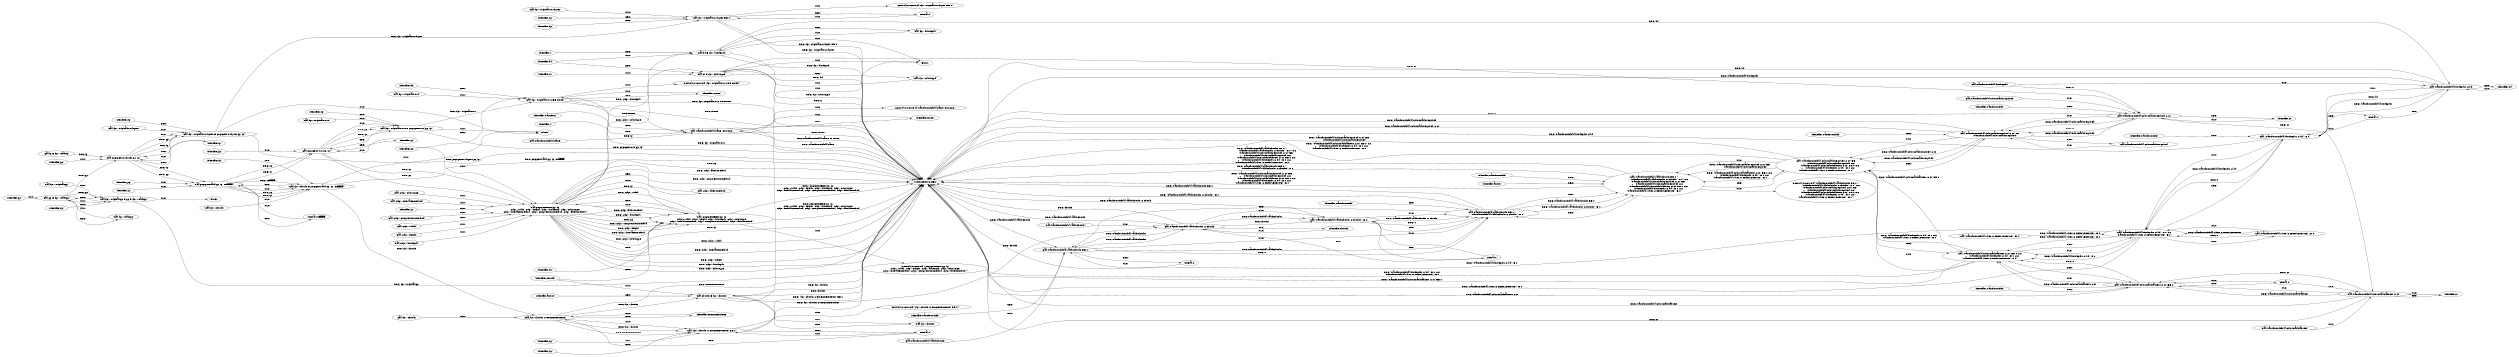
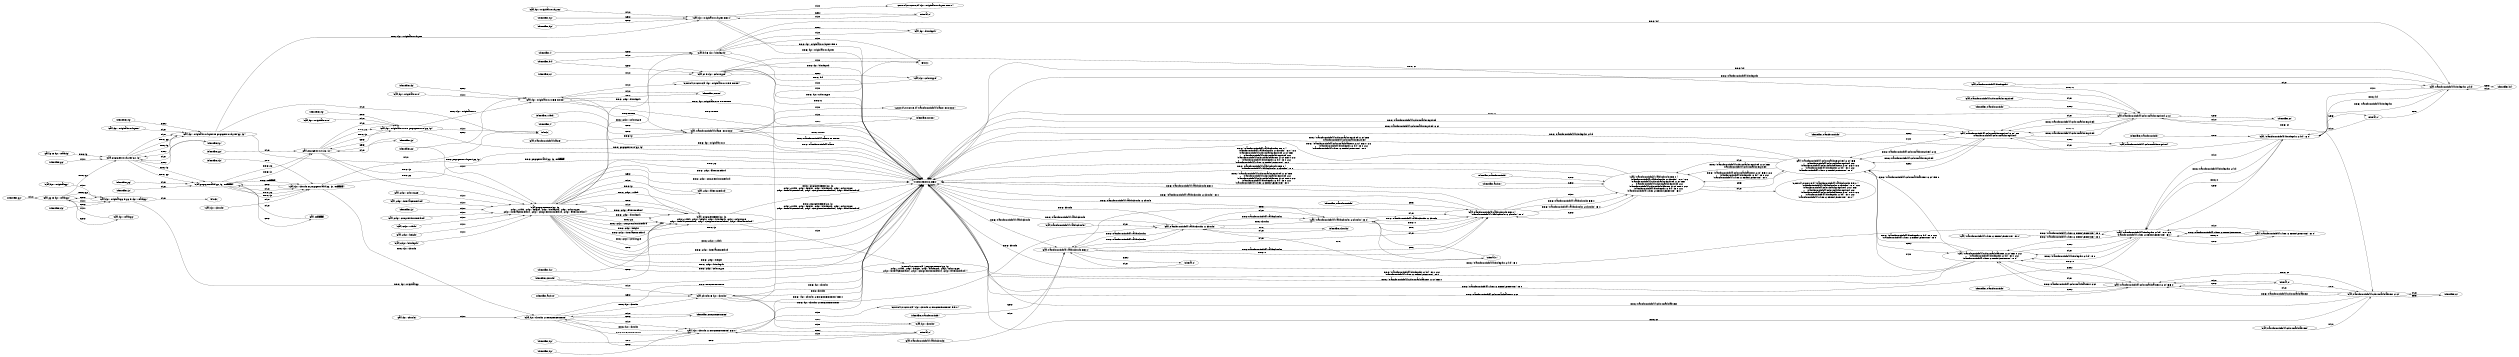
(545, 116) -> (545, 116)
(317, 217) -> (317, 217)
